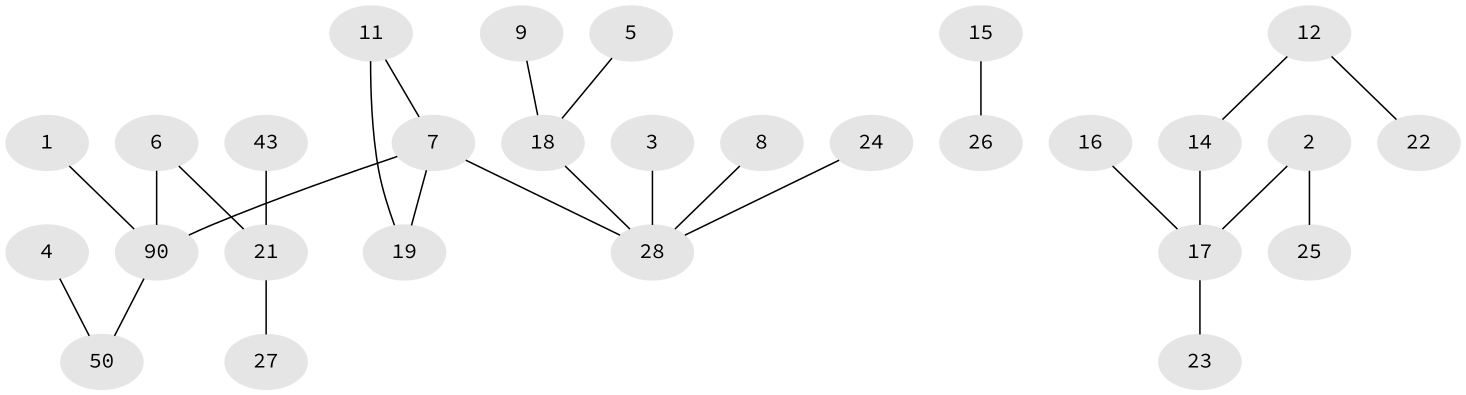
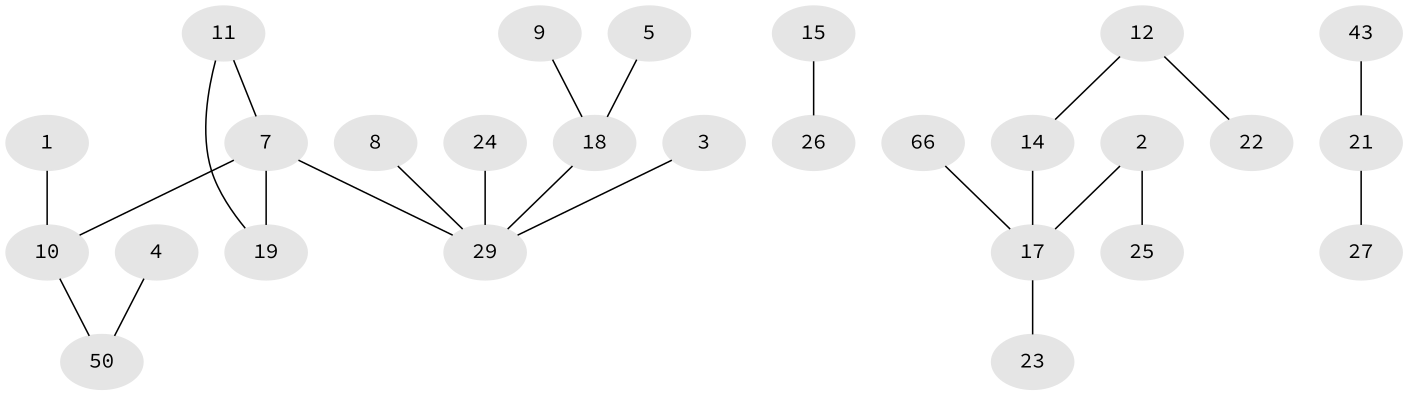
(157, 143) -> none
(1090, 143) -> (923, 143)
(157, 252) -> (47, 252)
(652, 252) -> (485, 252)
